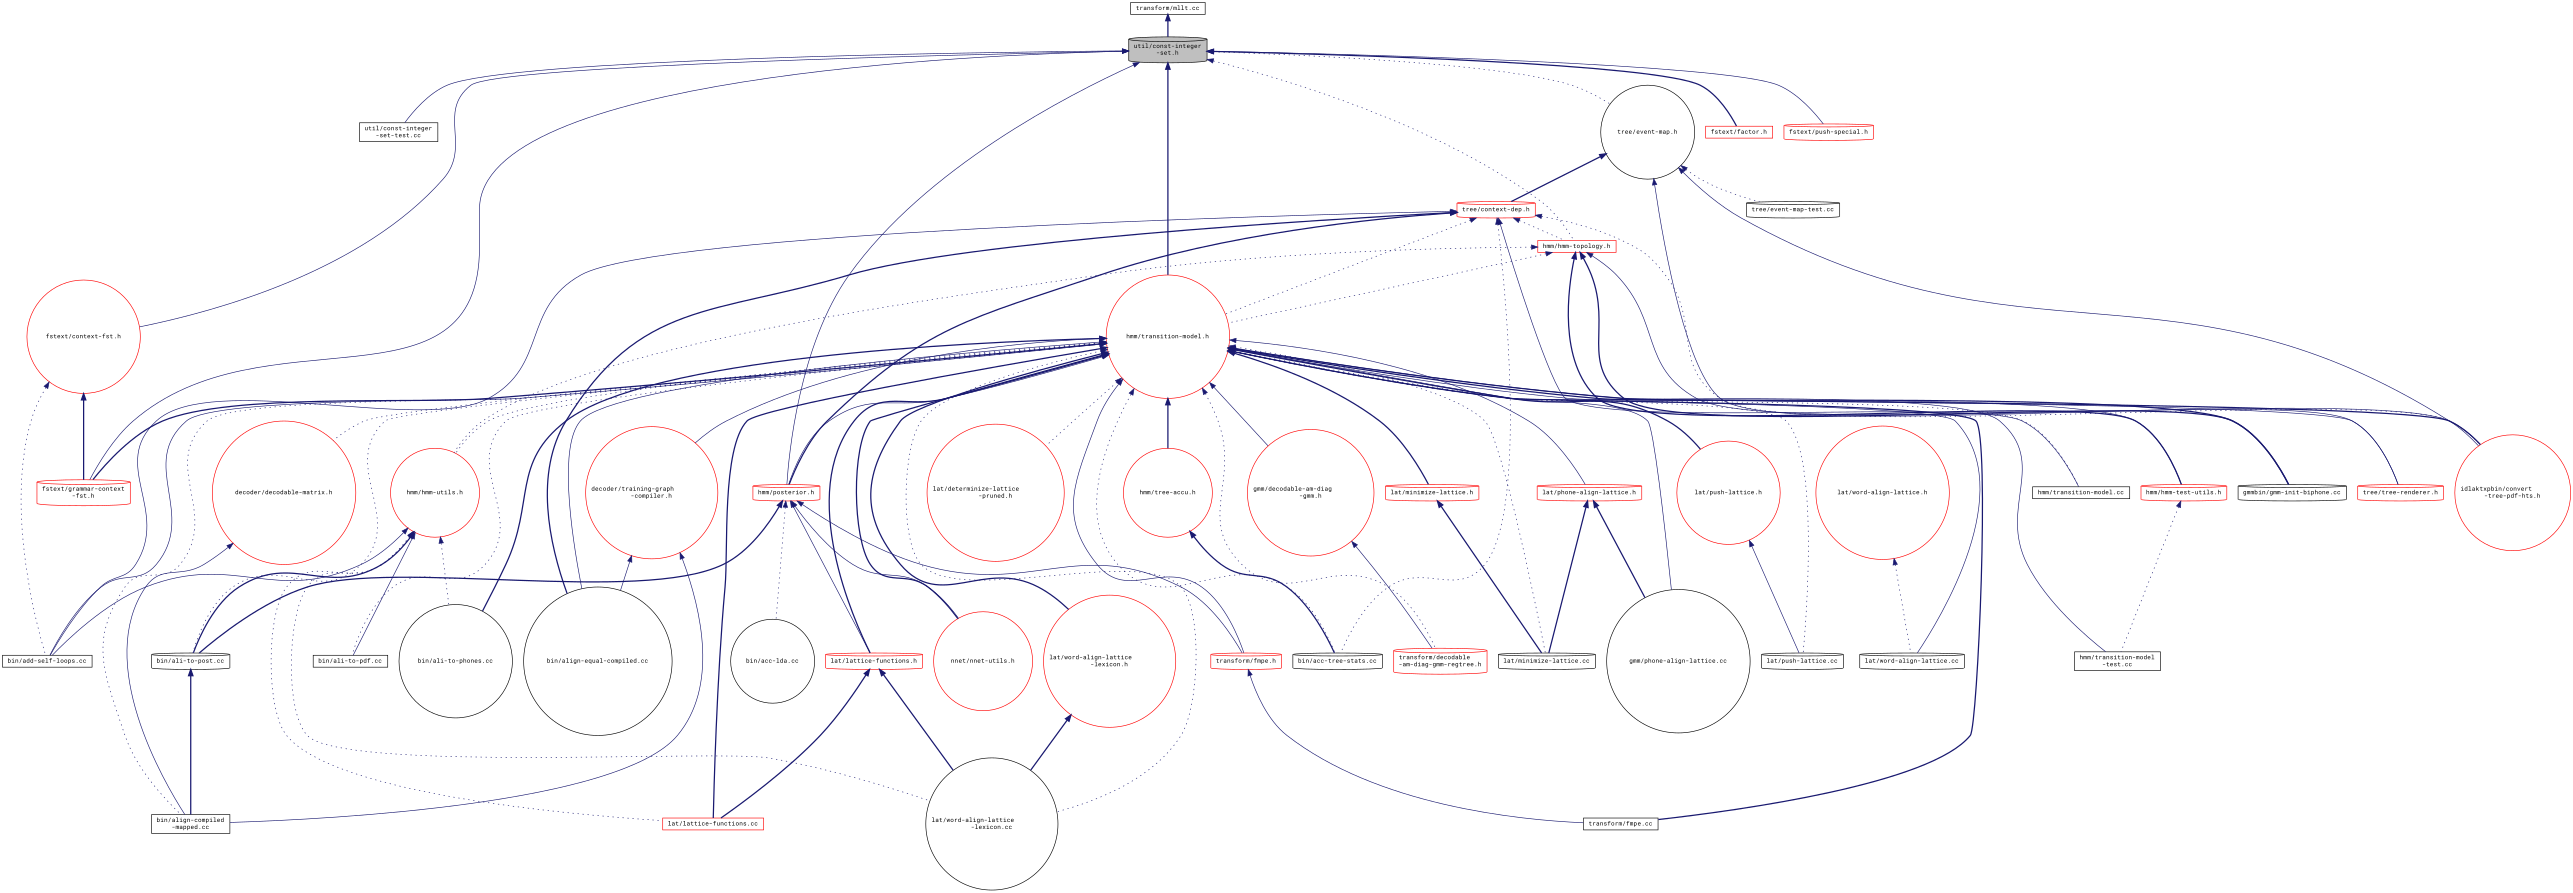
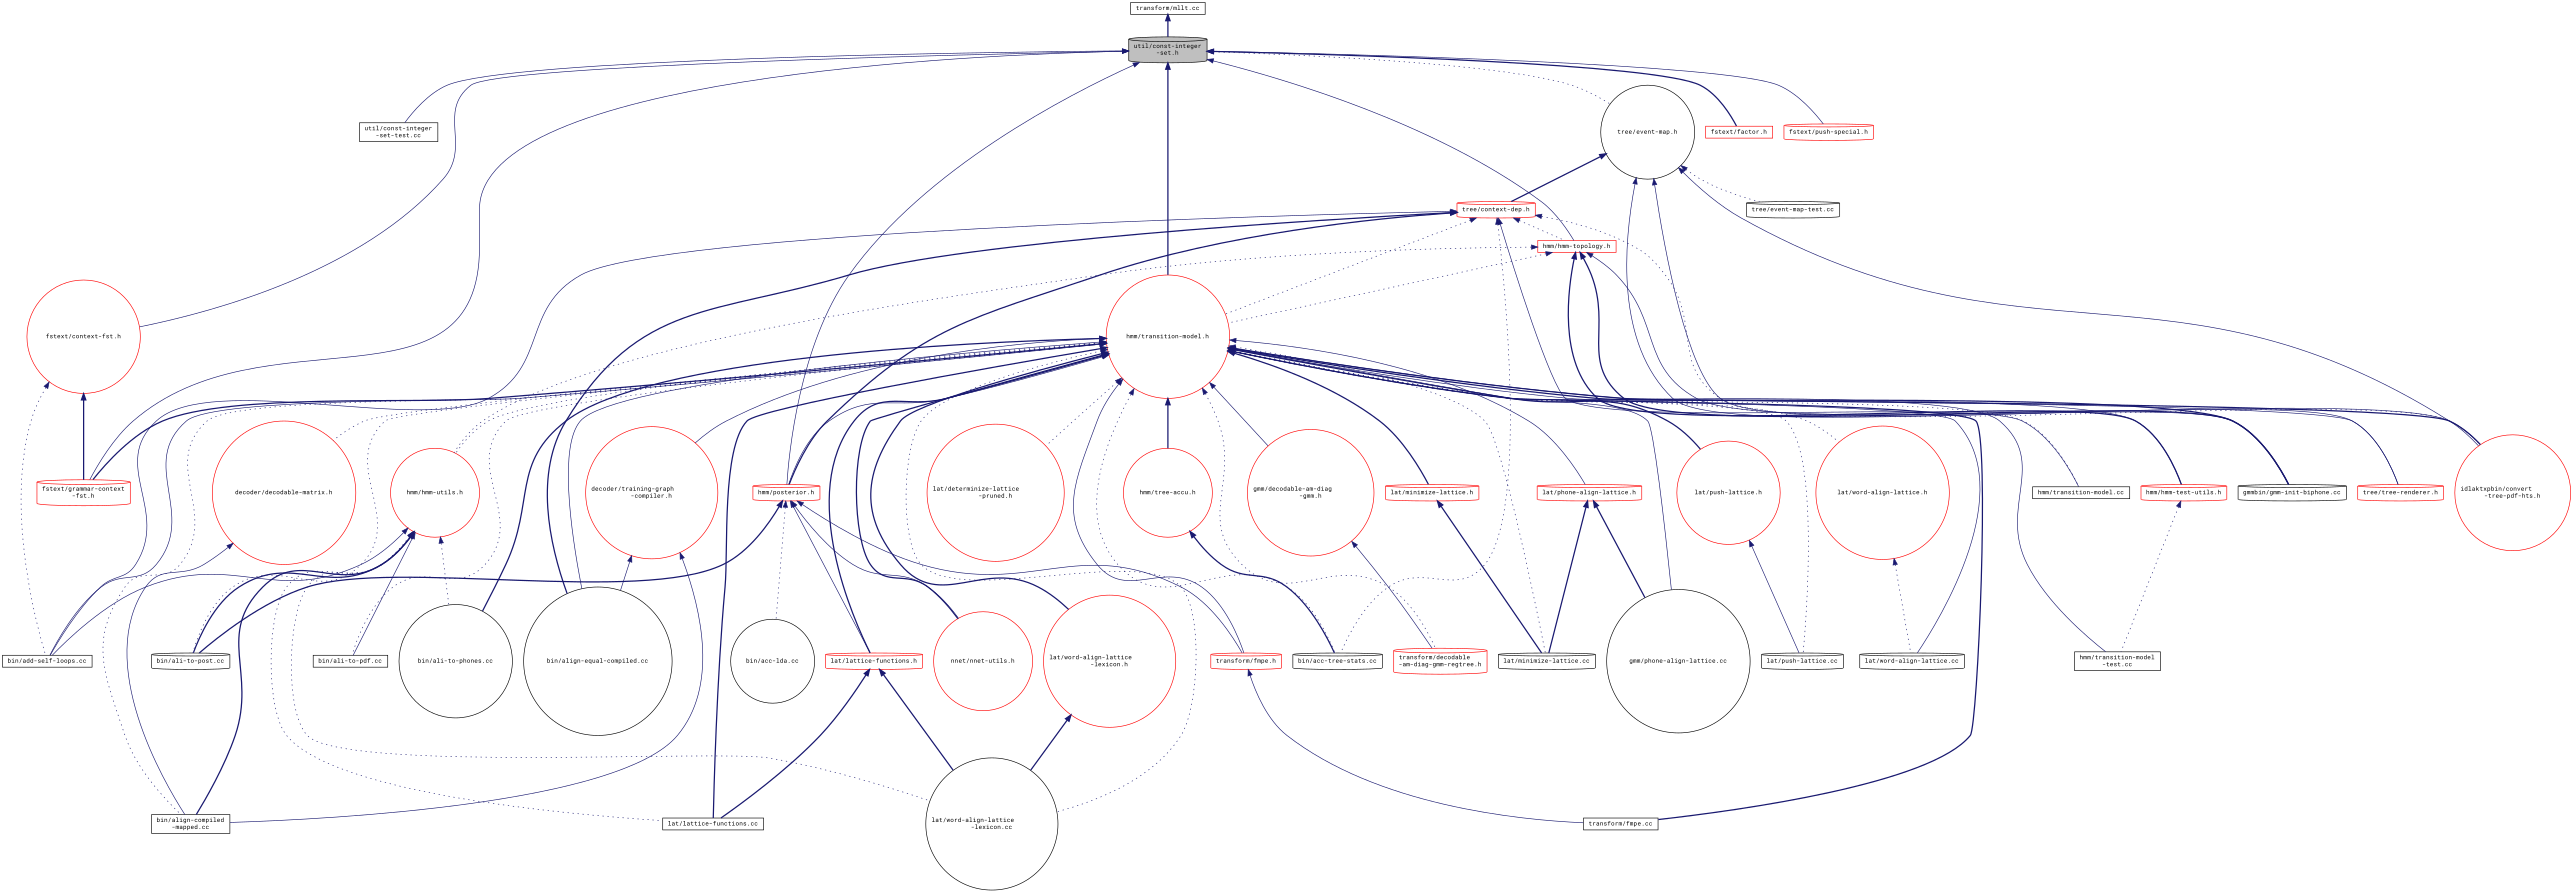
(1407, 126) -> (1407, 126)
none -> (1668, 393)
none -> (1539, 401)
(191, 745) -> (246, 611)
(713, 824) -> (713, 824)
